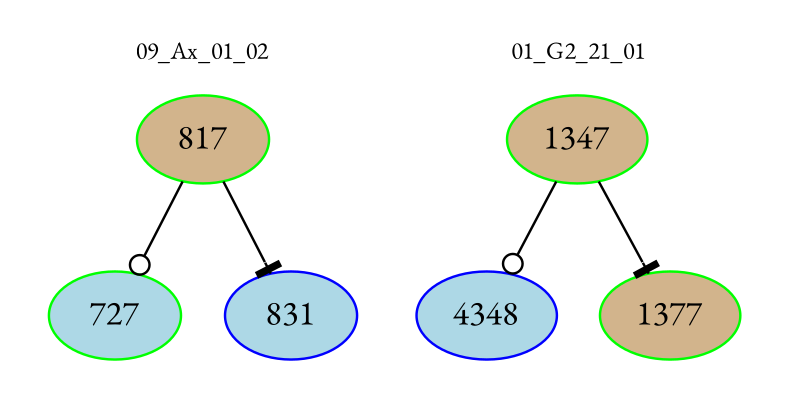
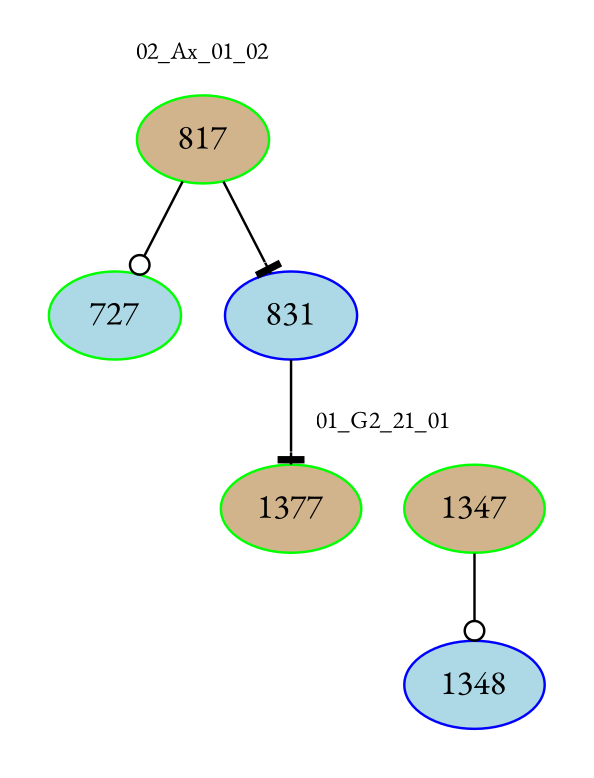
(203, 53) -> (203, 53)
(621, 222) -> (291, 415)
(487, 316) -> (474, 685)
